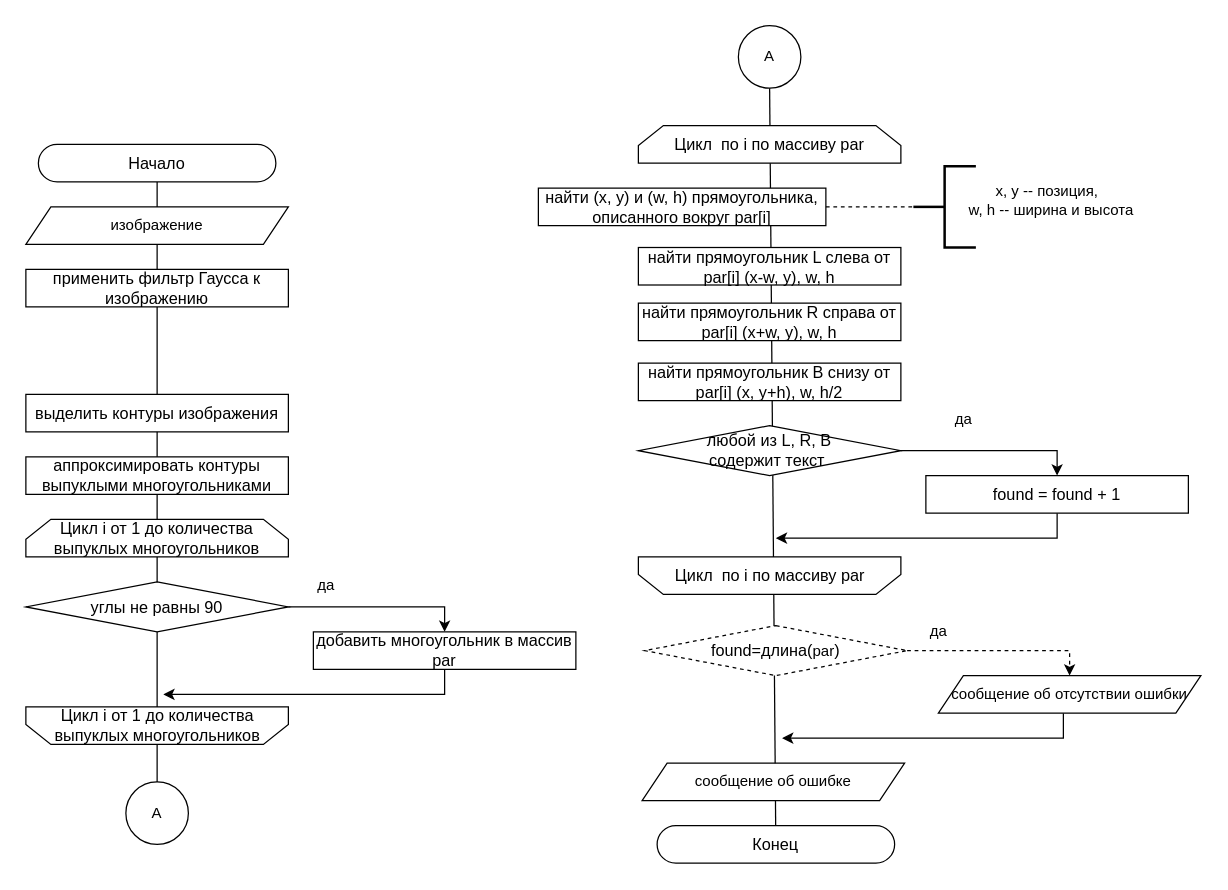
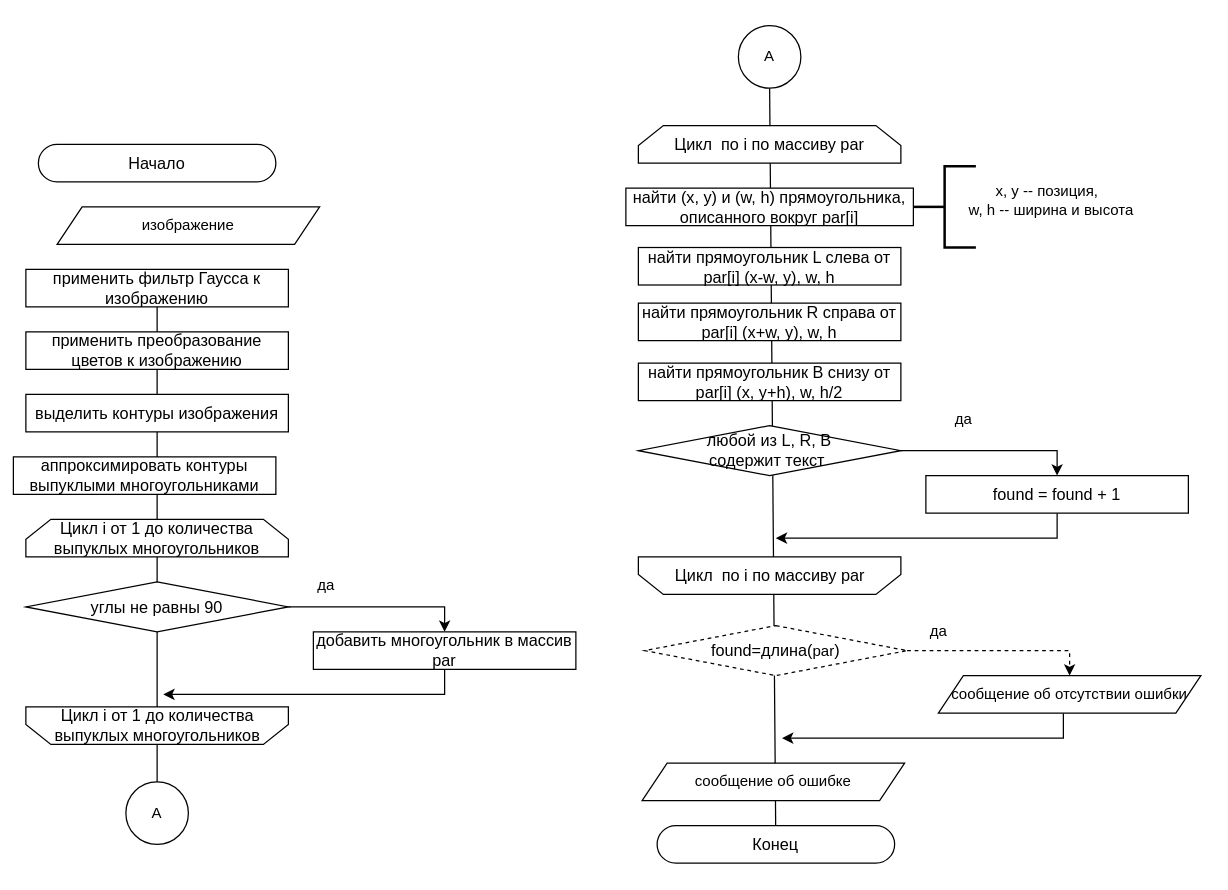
(682, 207) -> (769, 207)
(157, 226) -> (188, 226)
(157, 256) -> none
none -> (157, 351)
(157, 476) -> (144, 476)
